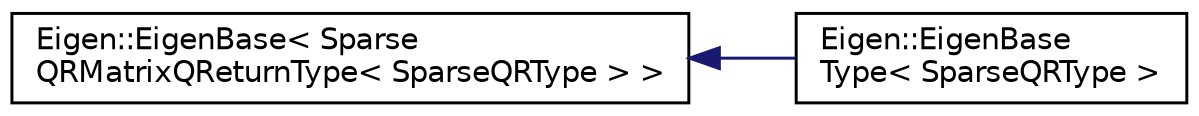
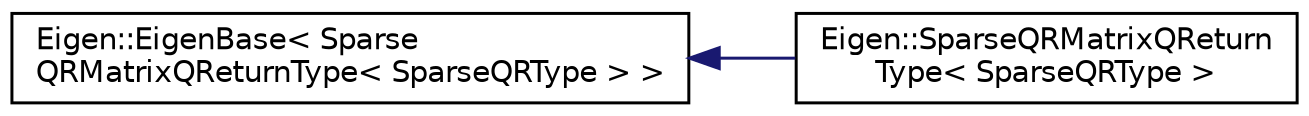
(991, 58) -> (1047, 58)
